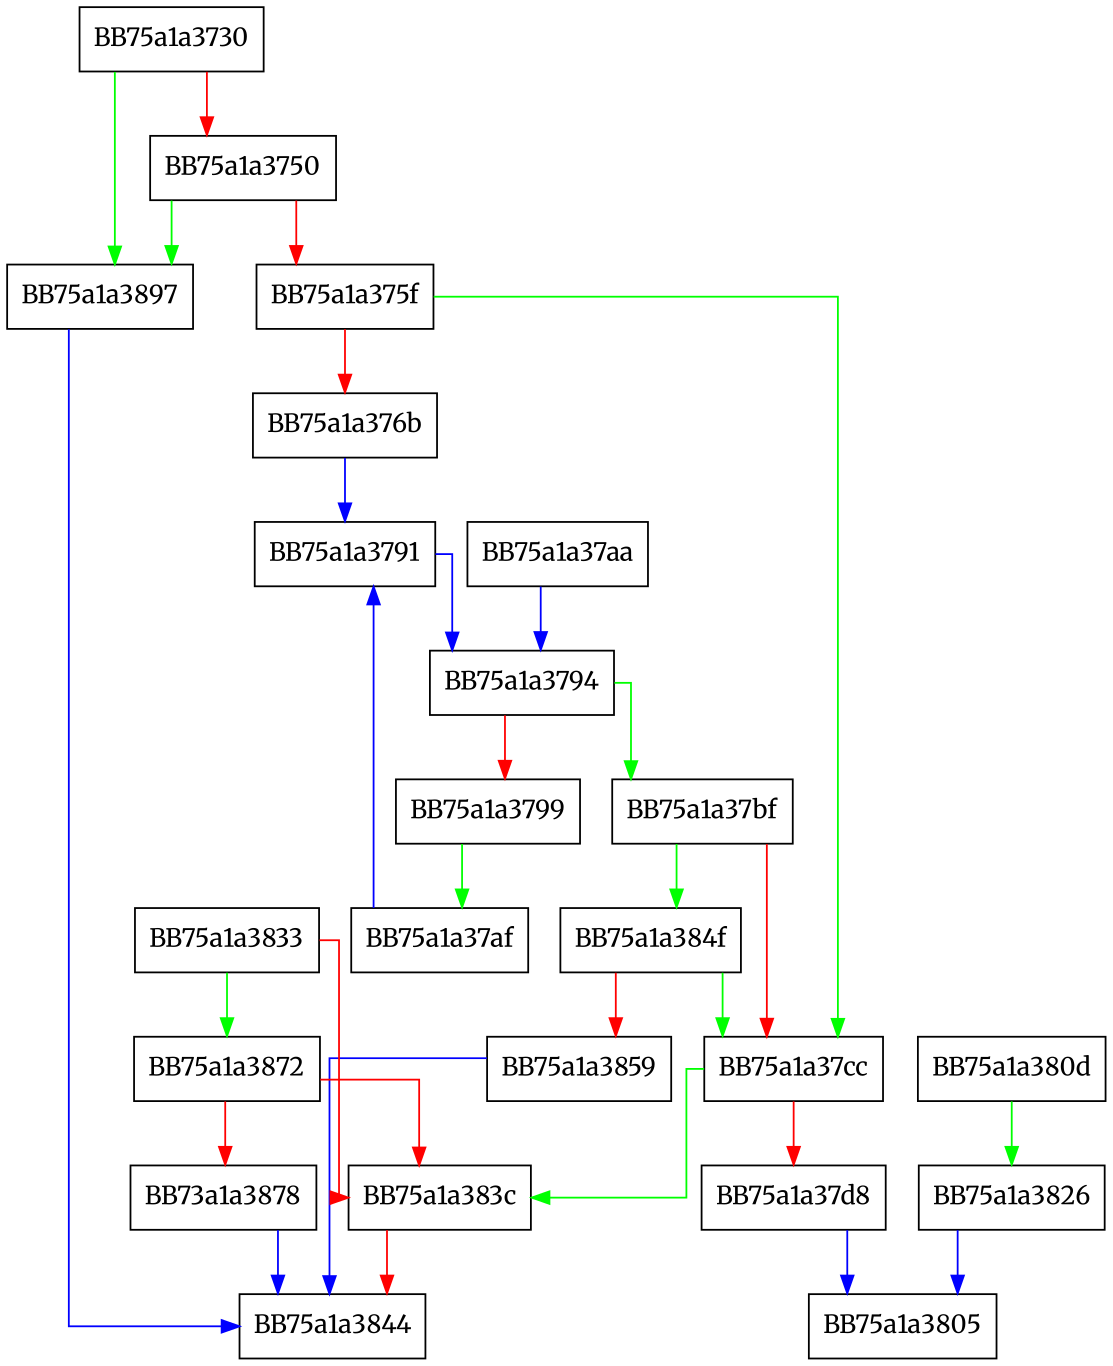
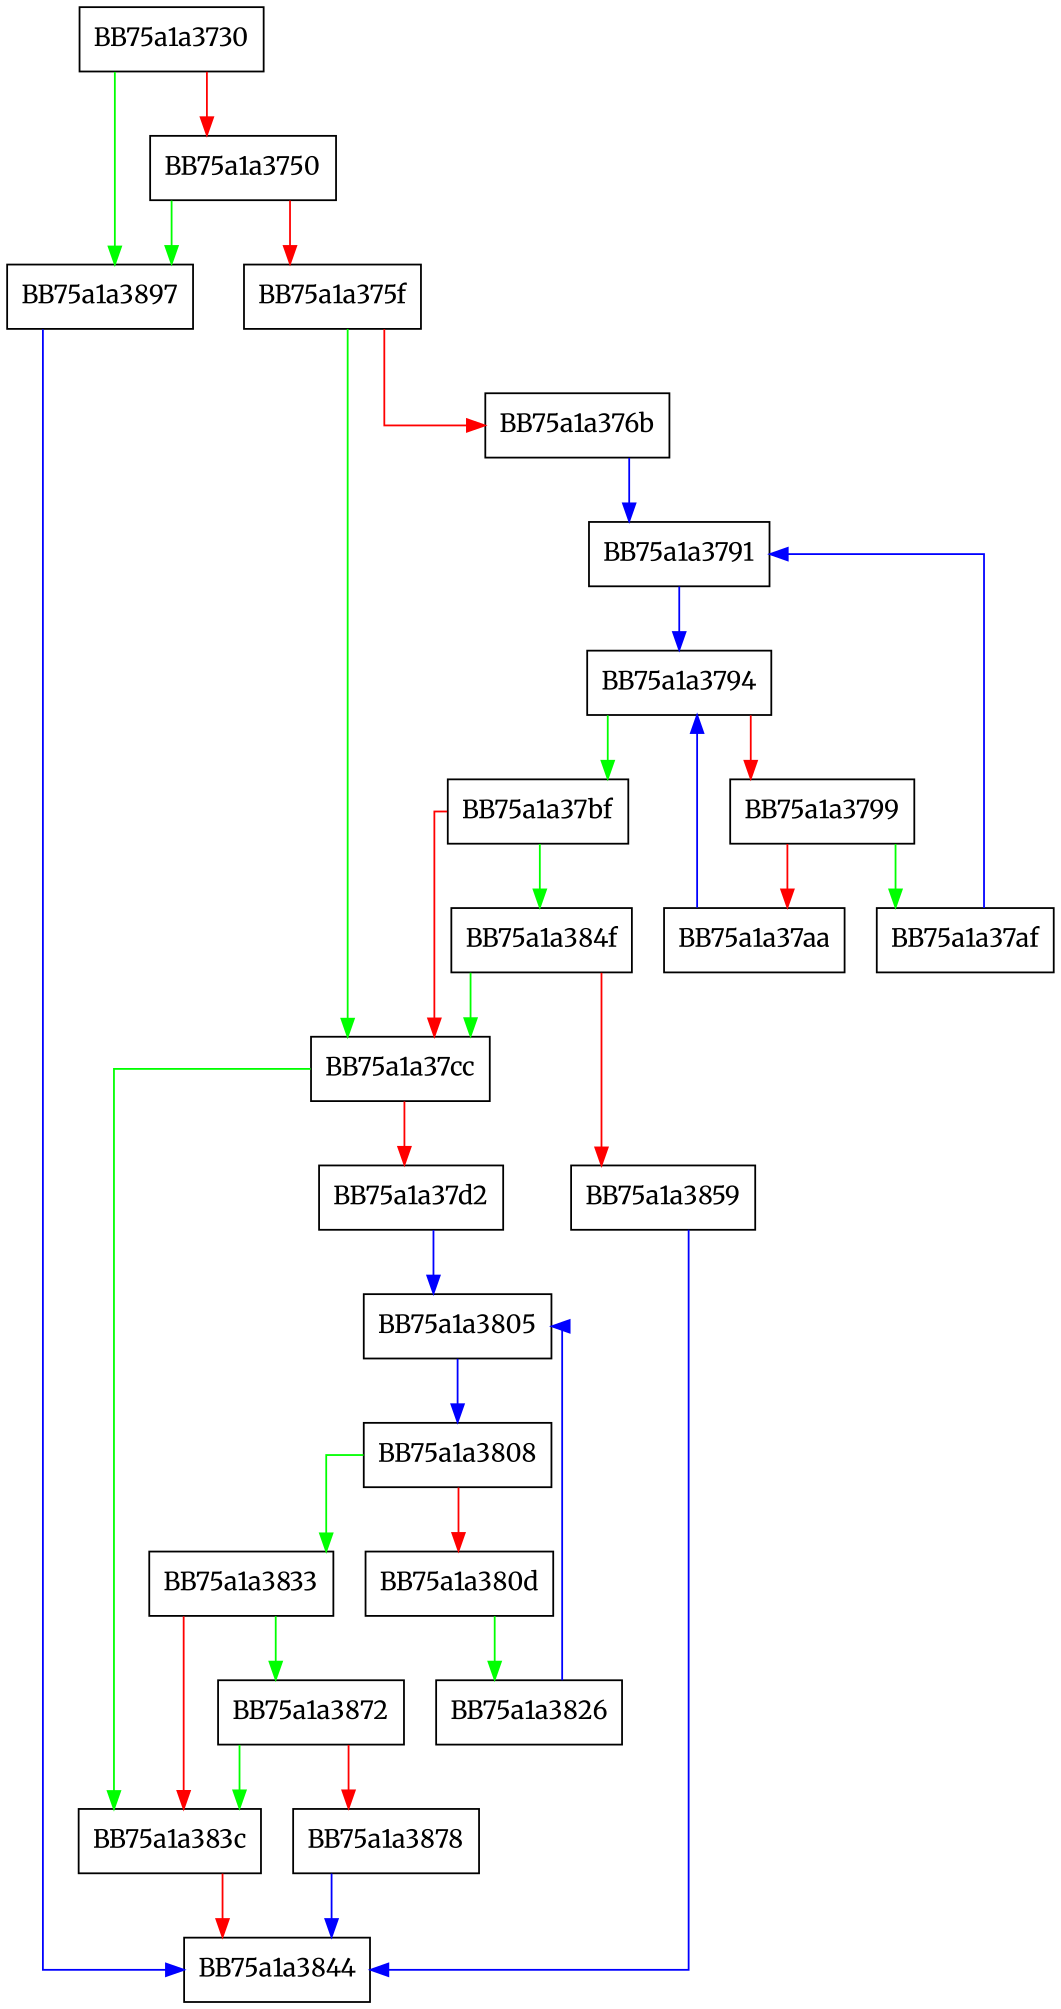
none -> (787, 867)
(404, 1080) -> (240, 1768)
(223, 1198) -> (386, 1841)
(794, 1198) -> (411, 1198)
none -> (458, 1455)
